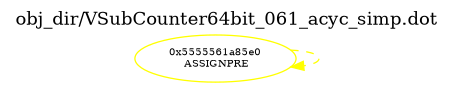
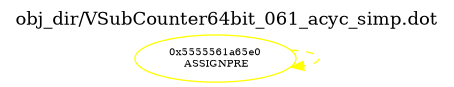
(215, 59) -> (215, 59)
